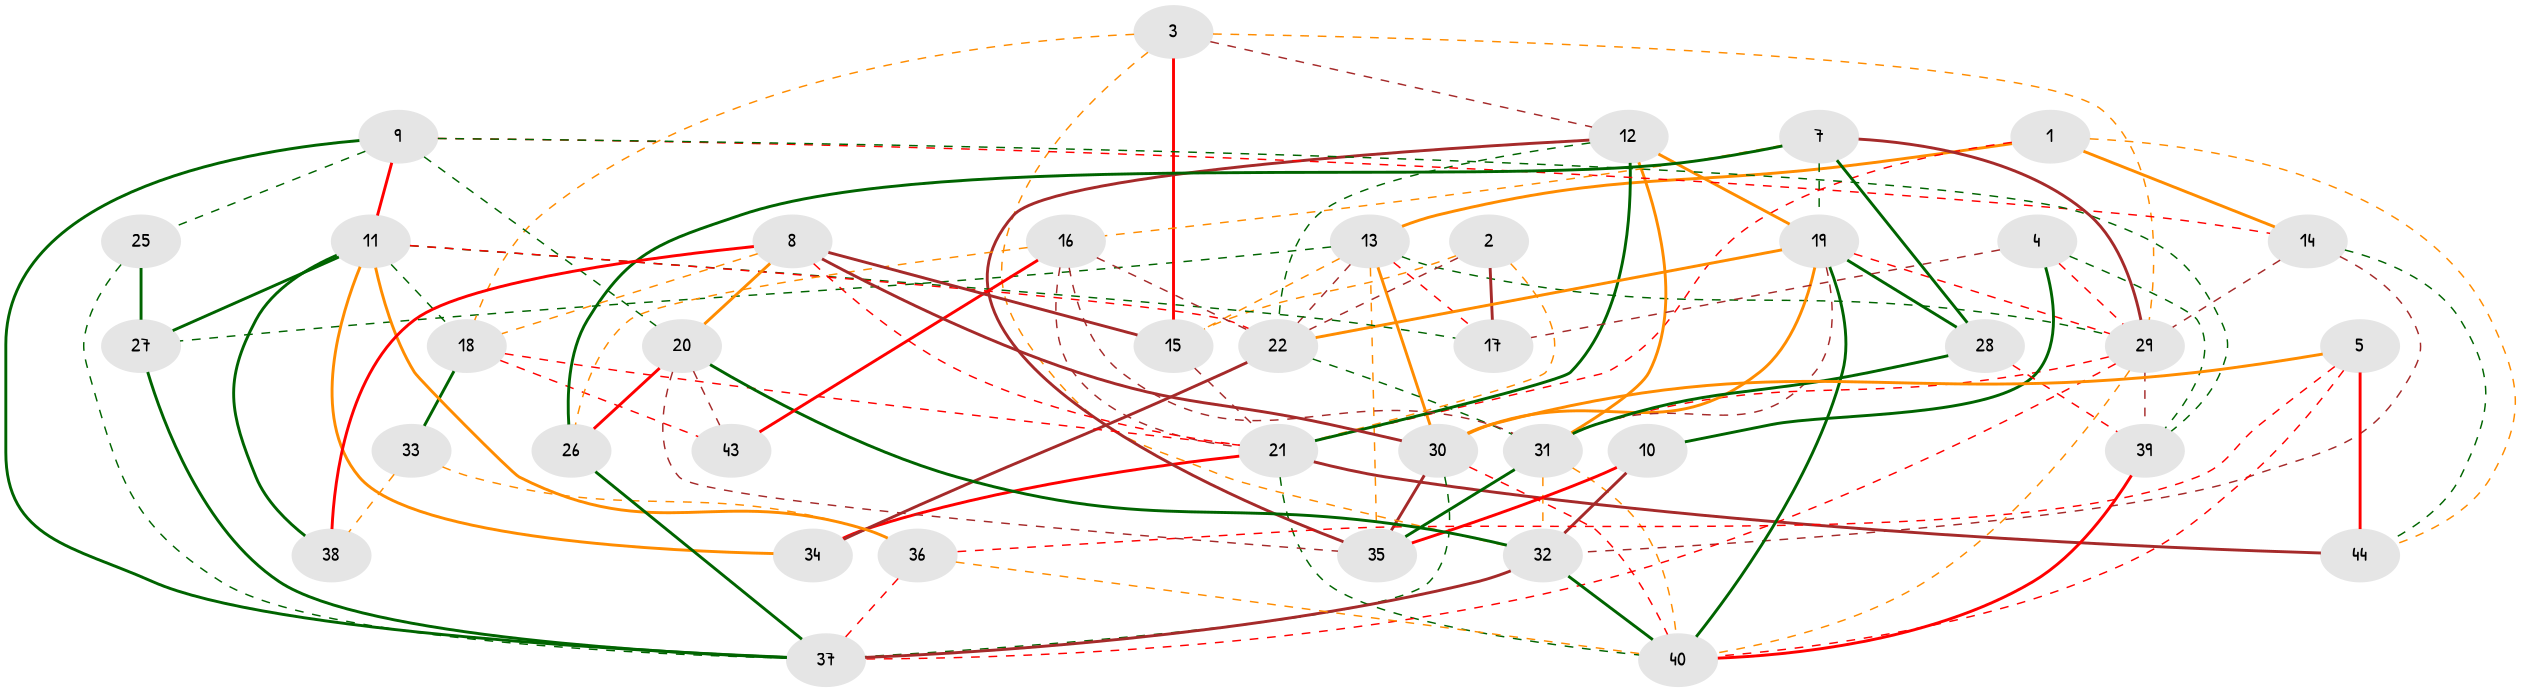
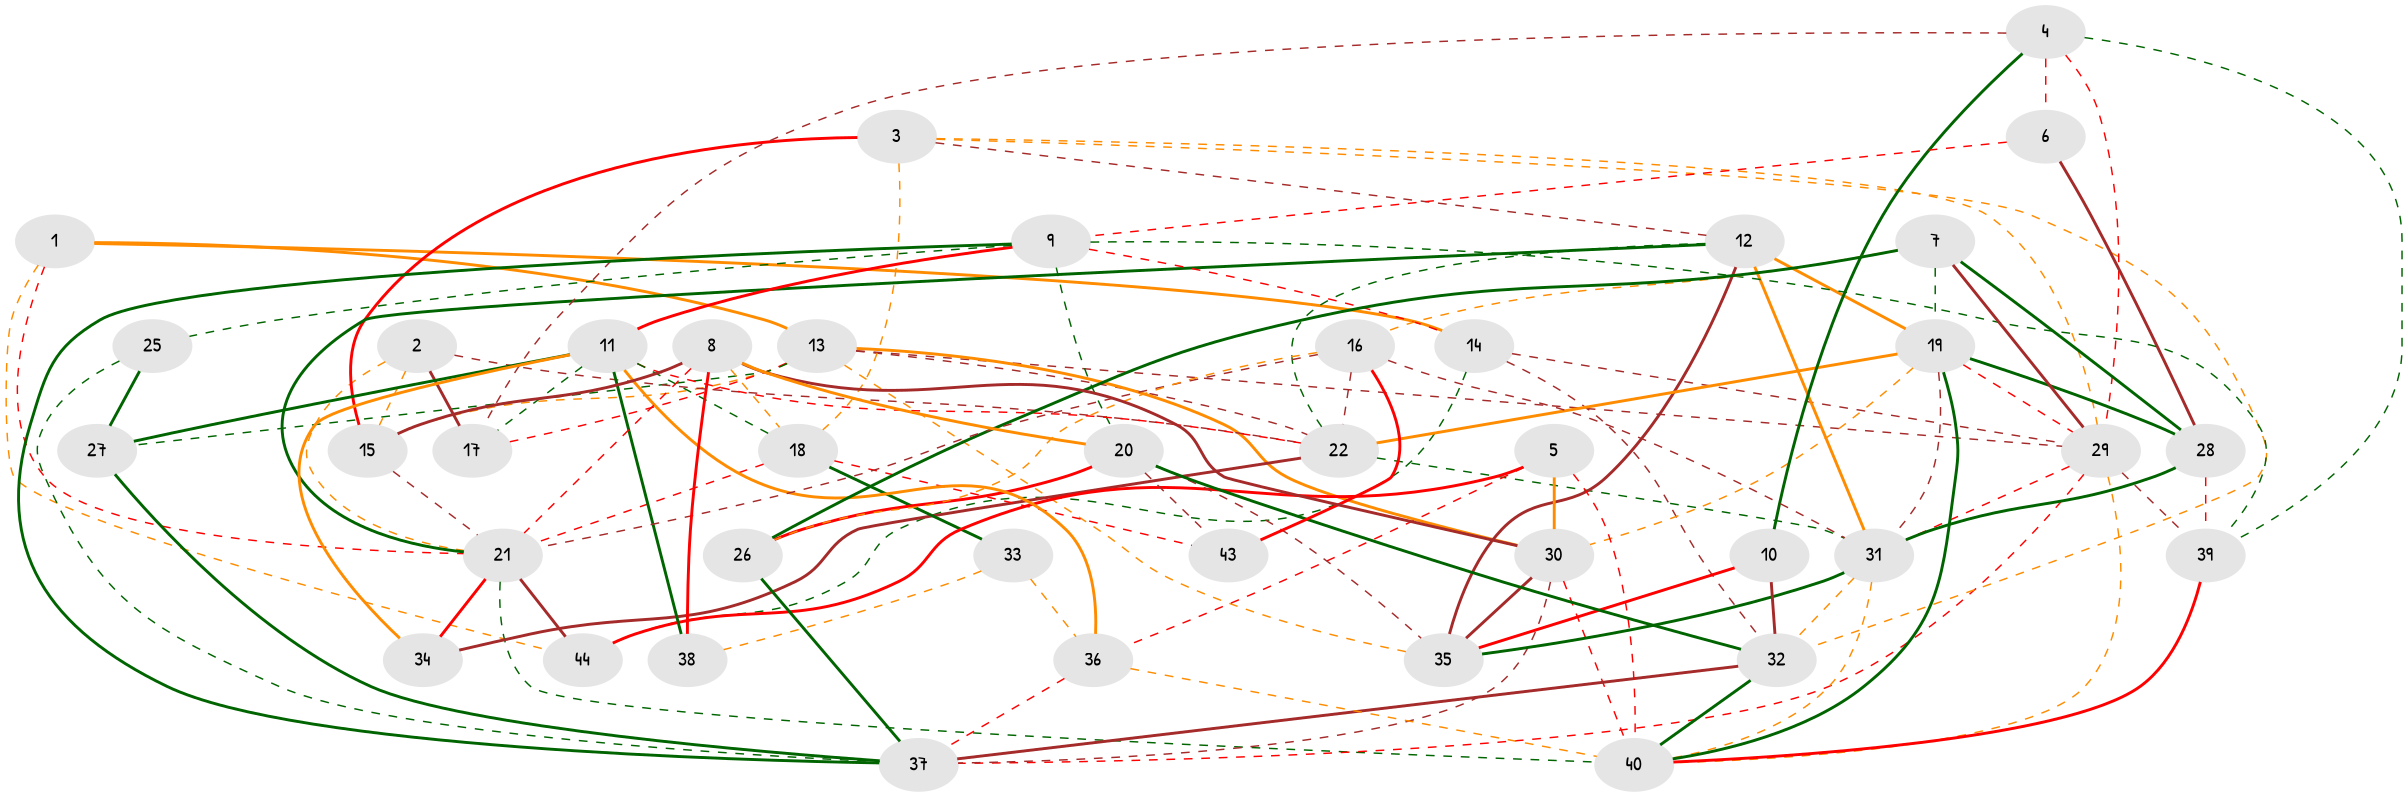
none -> (2046, 137)
(1790, 300) -> (1429, 396)
(1762, 370) -> (1763, 478)
(1205, 629) -> (1308, 739)
